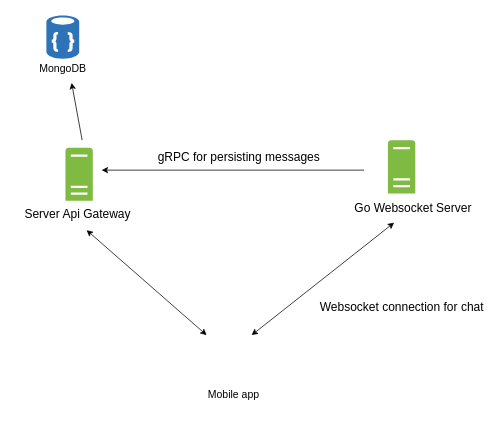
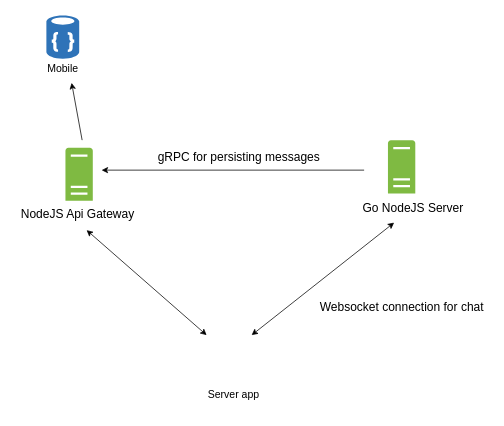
(63, 68) -> (63, 68)
(413, 208) -> (413, 208)
(80, 214) -> (80, 214)
(233, 395) -> (236, 395)
